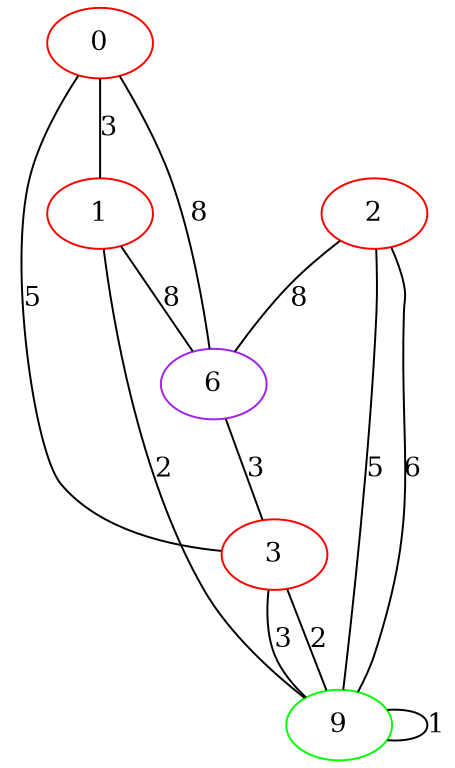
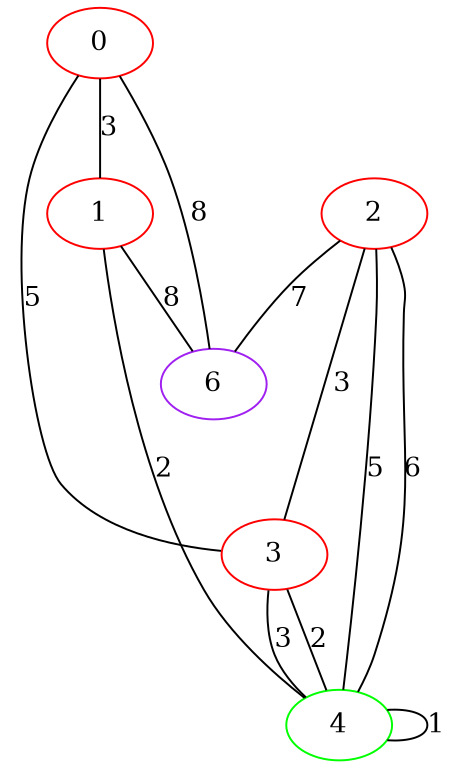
(300, 299) -> (300, 299)
(244, 469) -> (325, 384)
(339, 725) -> (339, 725)
